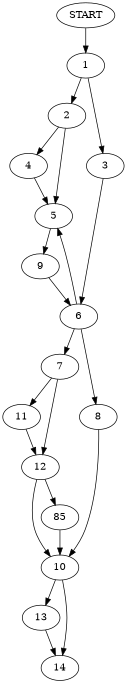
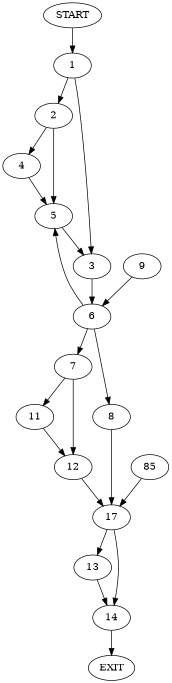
(48, 238) -> (71, 238)
(49, 489) -> none
(60, 568) -> (112, 517)
none -> (112, 668)
